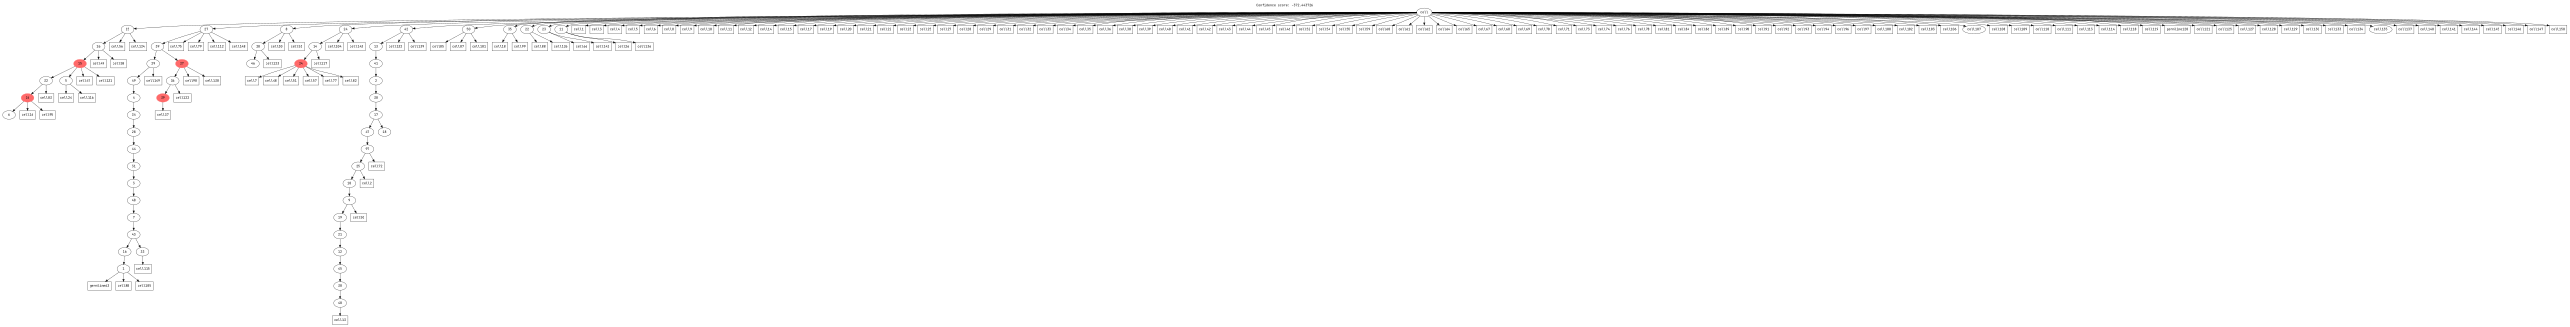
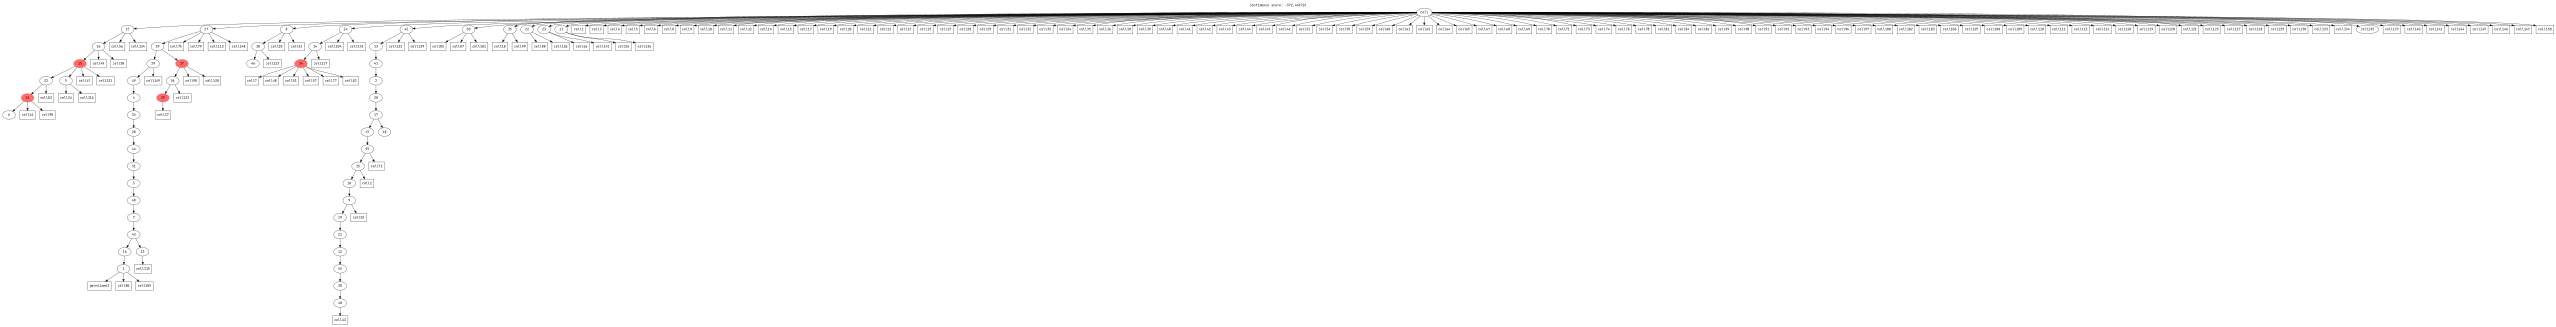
(1974, 29) -> (1971, 29)
(2177, 29) -> (2168, 29)
